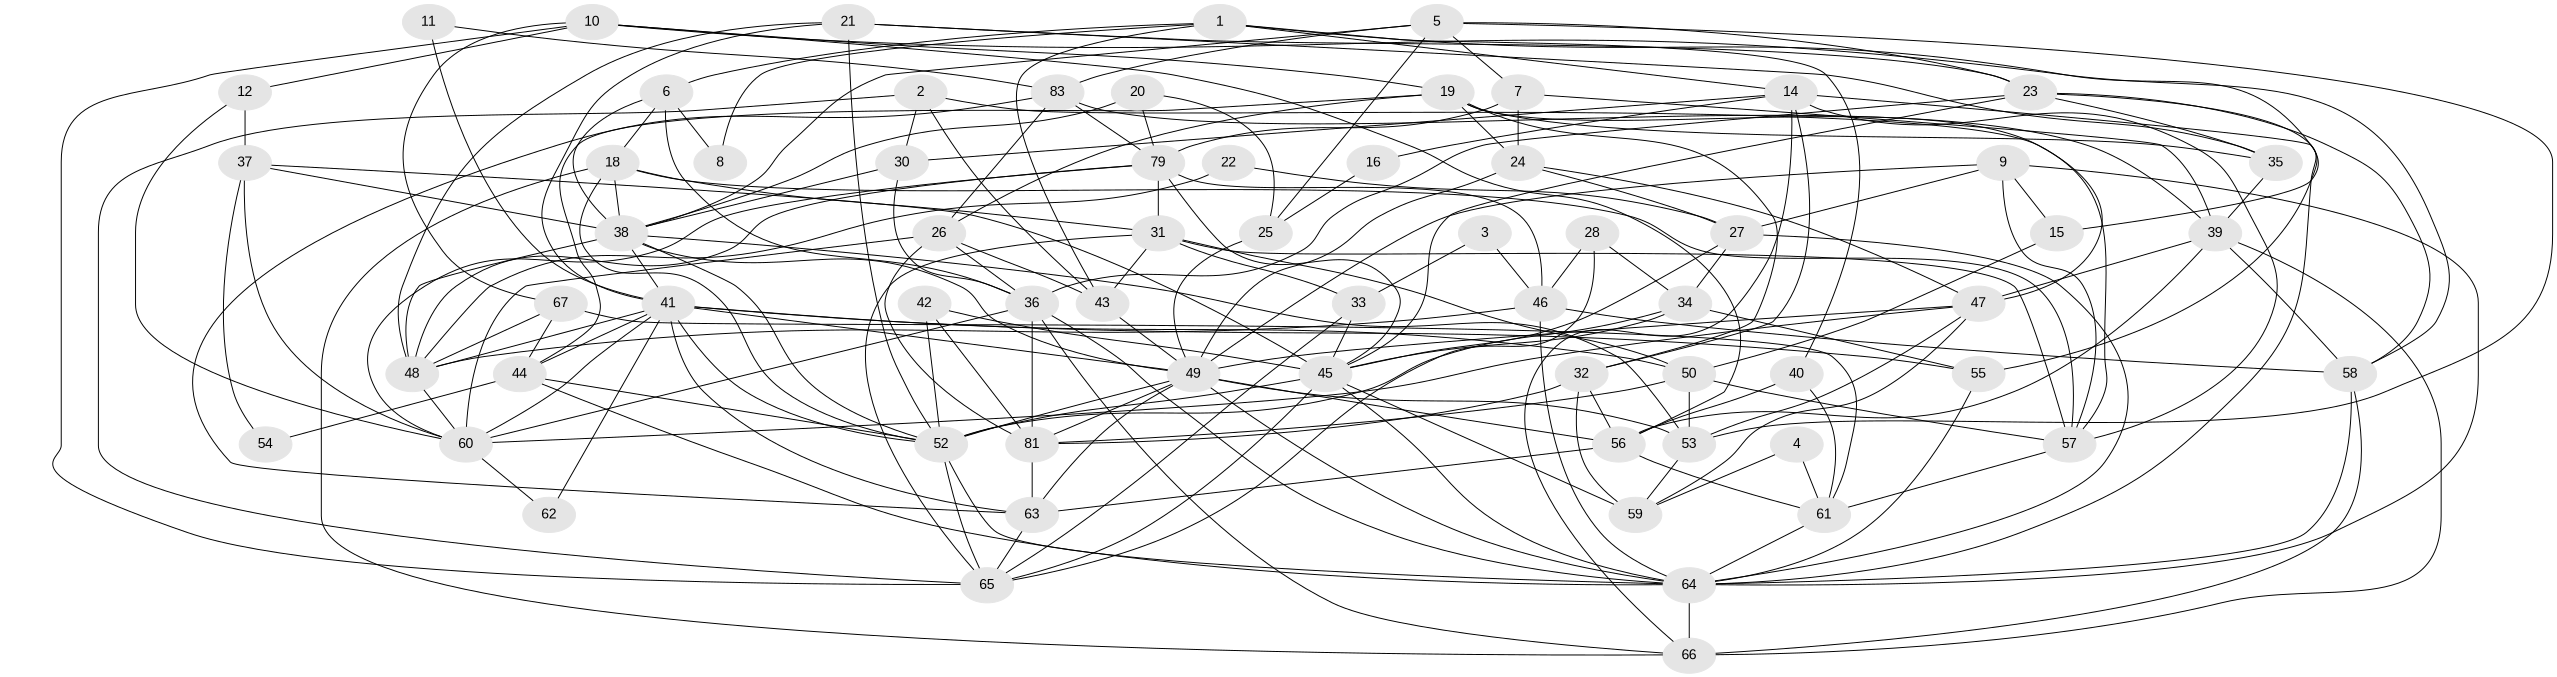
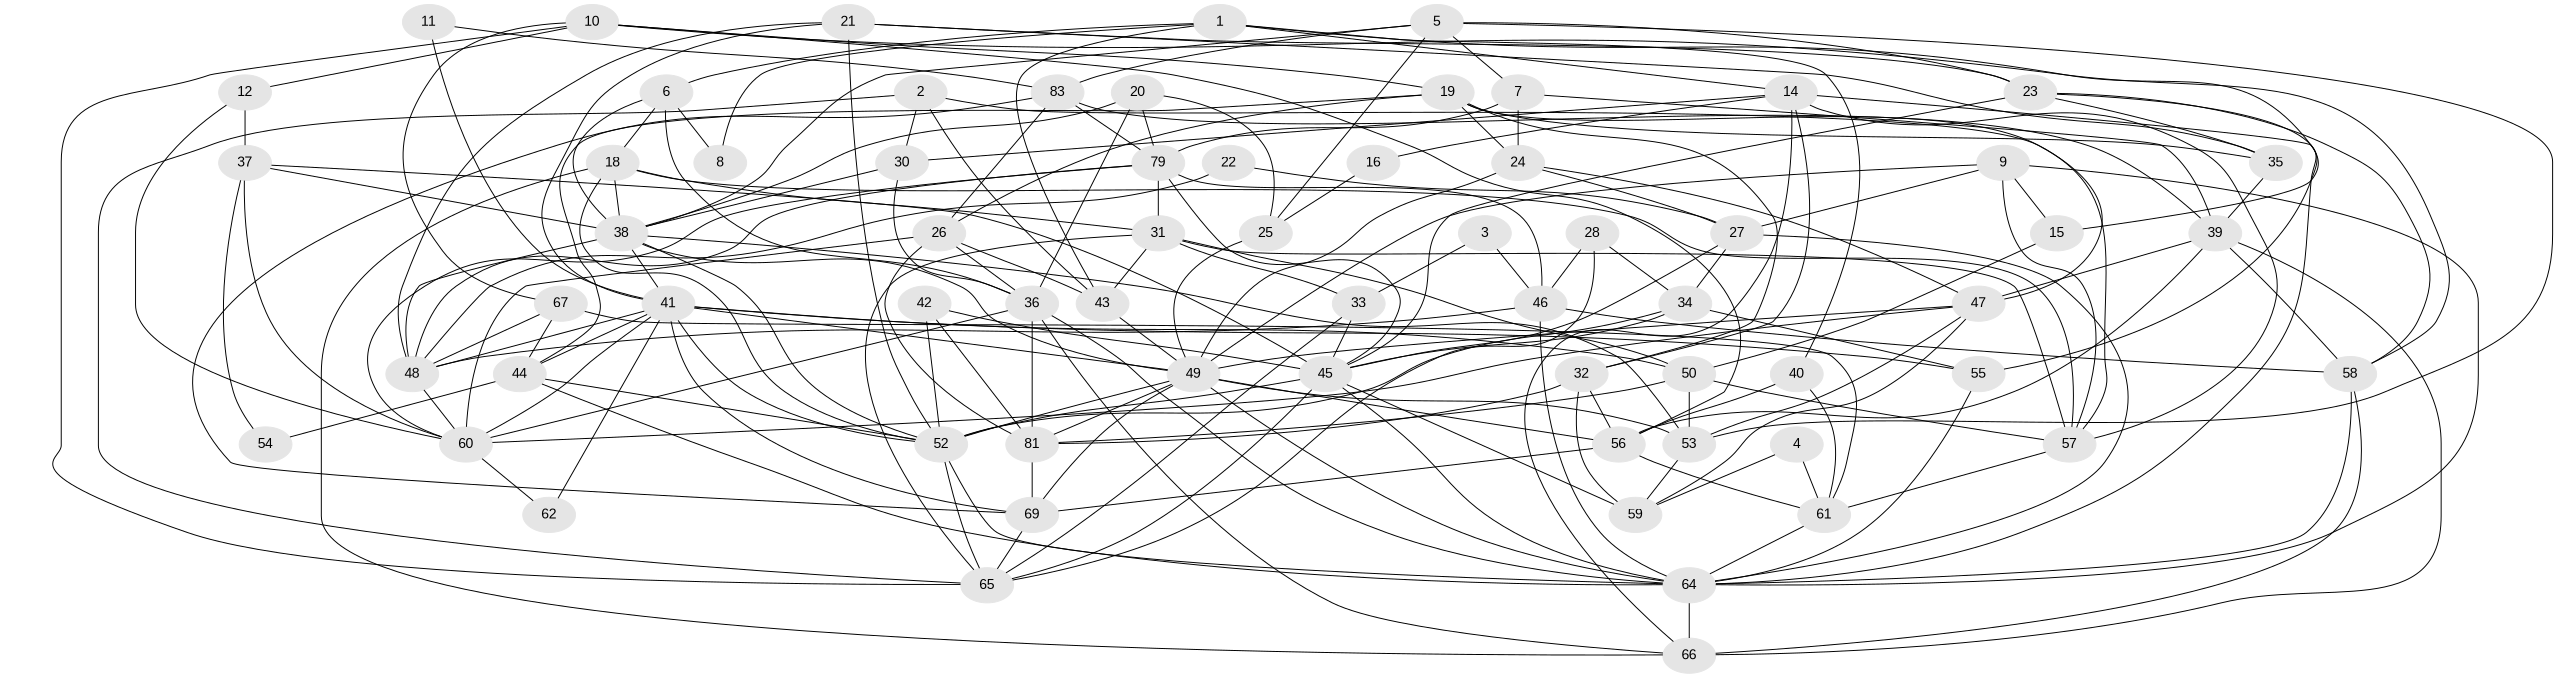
(1510, 141) -> (1078, 211)
(1032, 515) -> (1032, 515)
